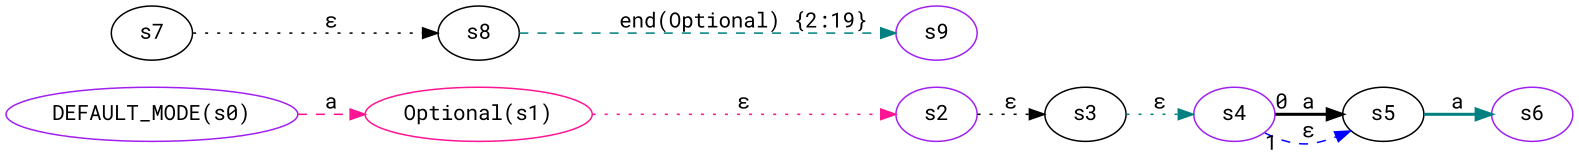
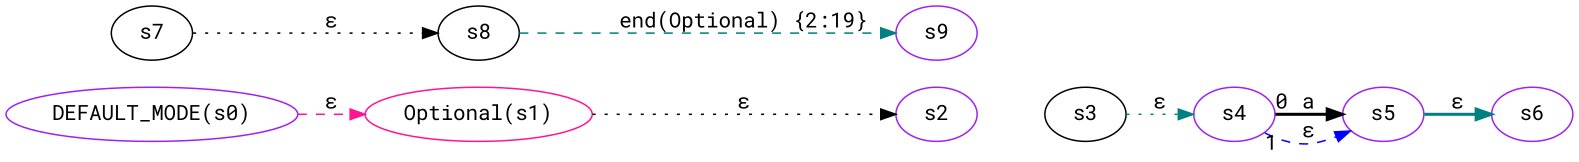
(331, 103) -> (331, 103)
(1458, 103) -> (1458, 103)
(737, 114) -> (737, 114)
(1003, 114) -> none
(1383, 114) -> (1383, 114)
